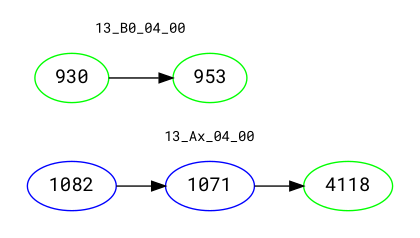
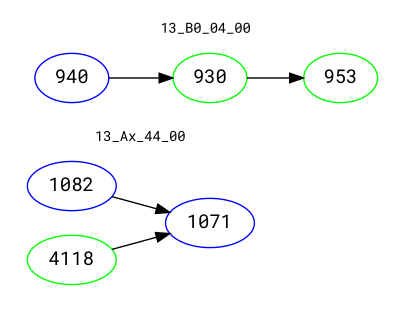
none -> (72, 78)
(210, 137) -> (141, 137)
(272, 186) -> (134, 243)
